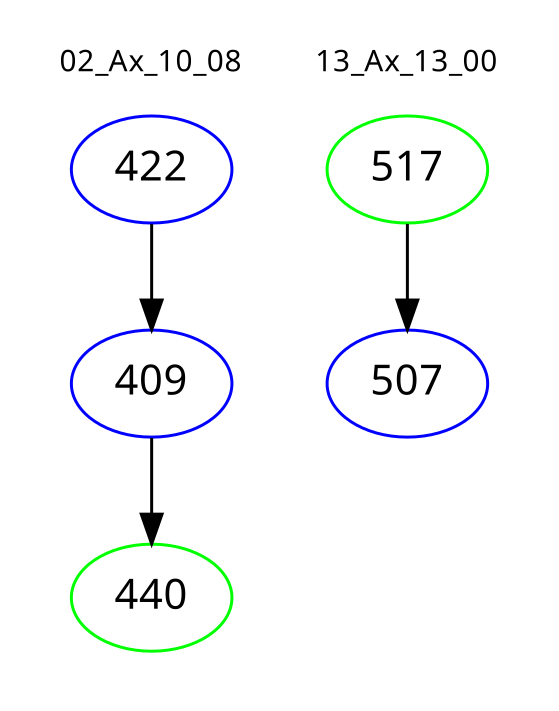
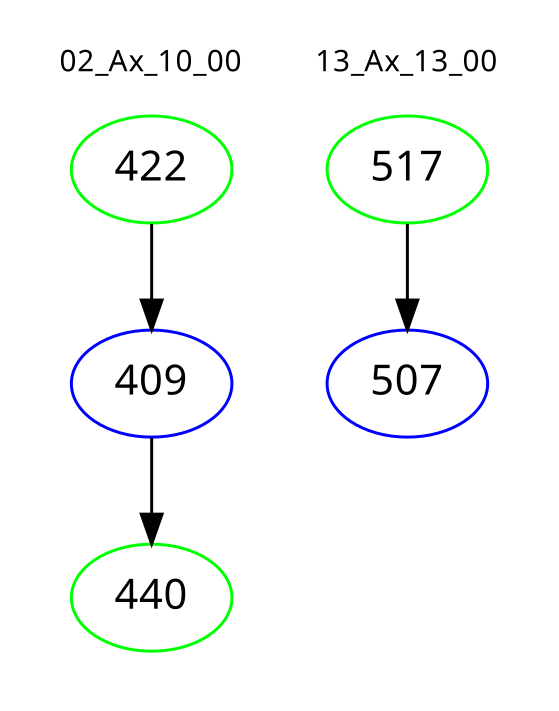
(152, 64) -> (152, 64)
(152, 169) -> (152, 169)
